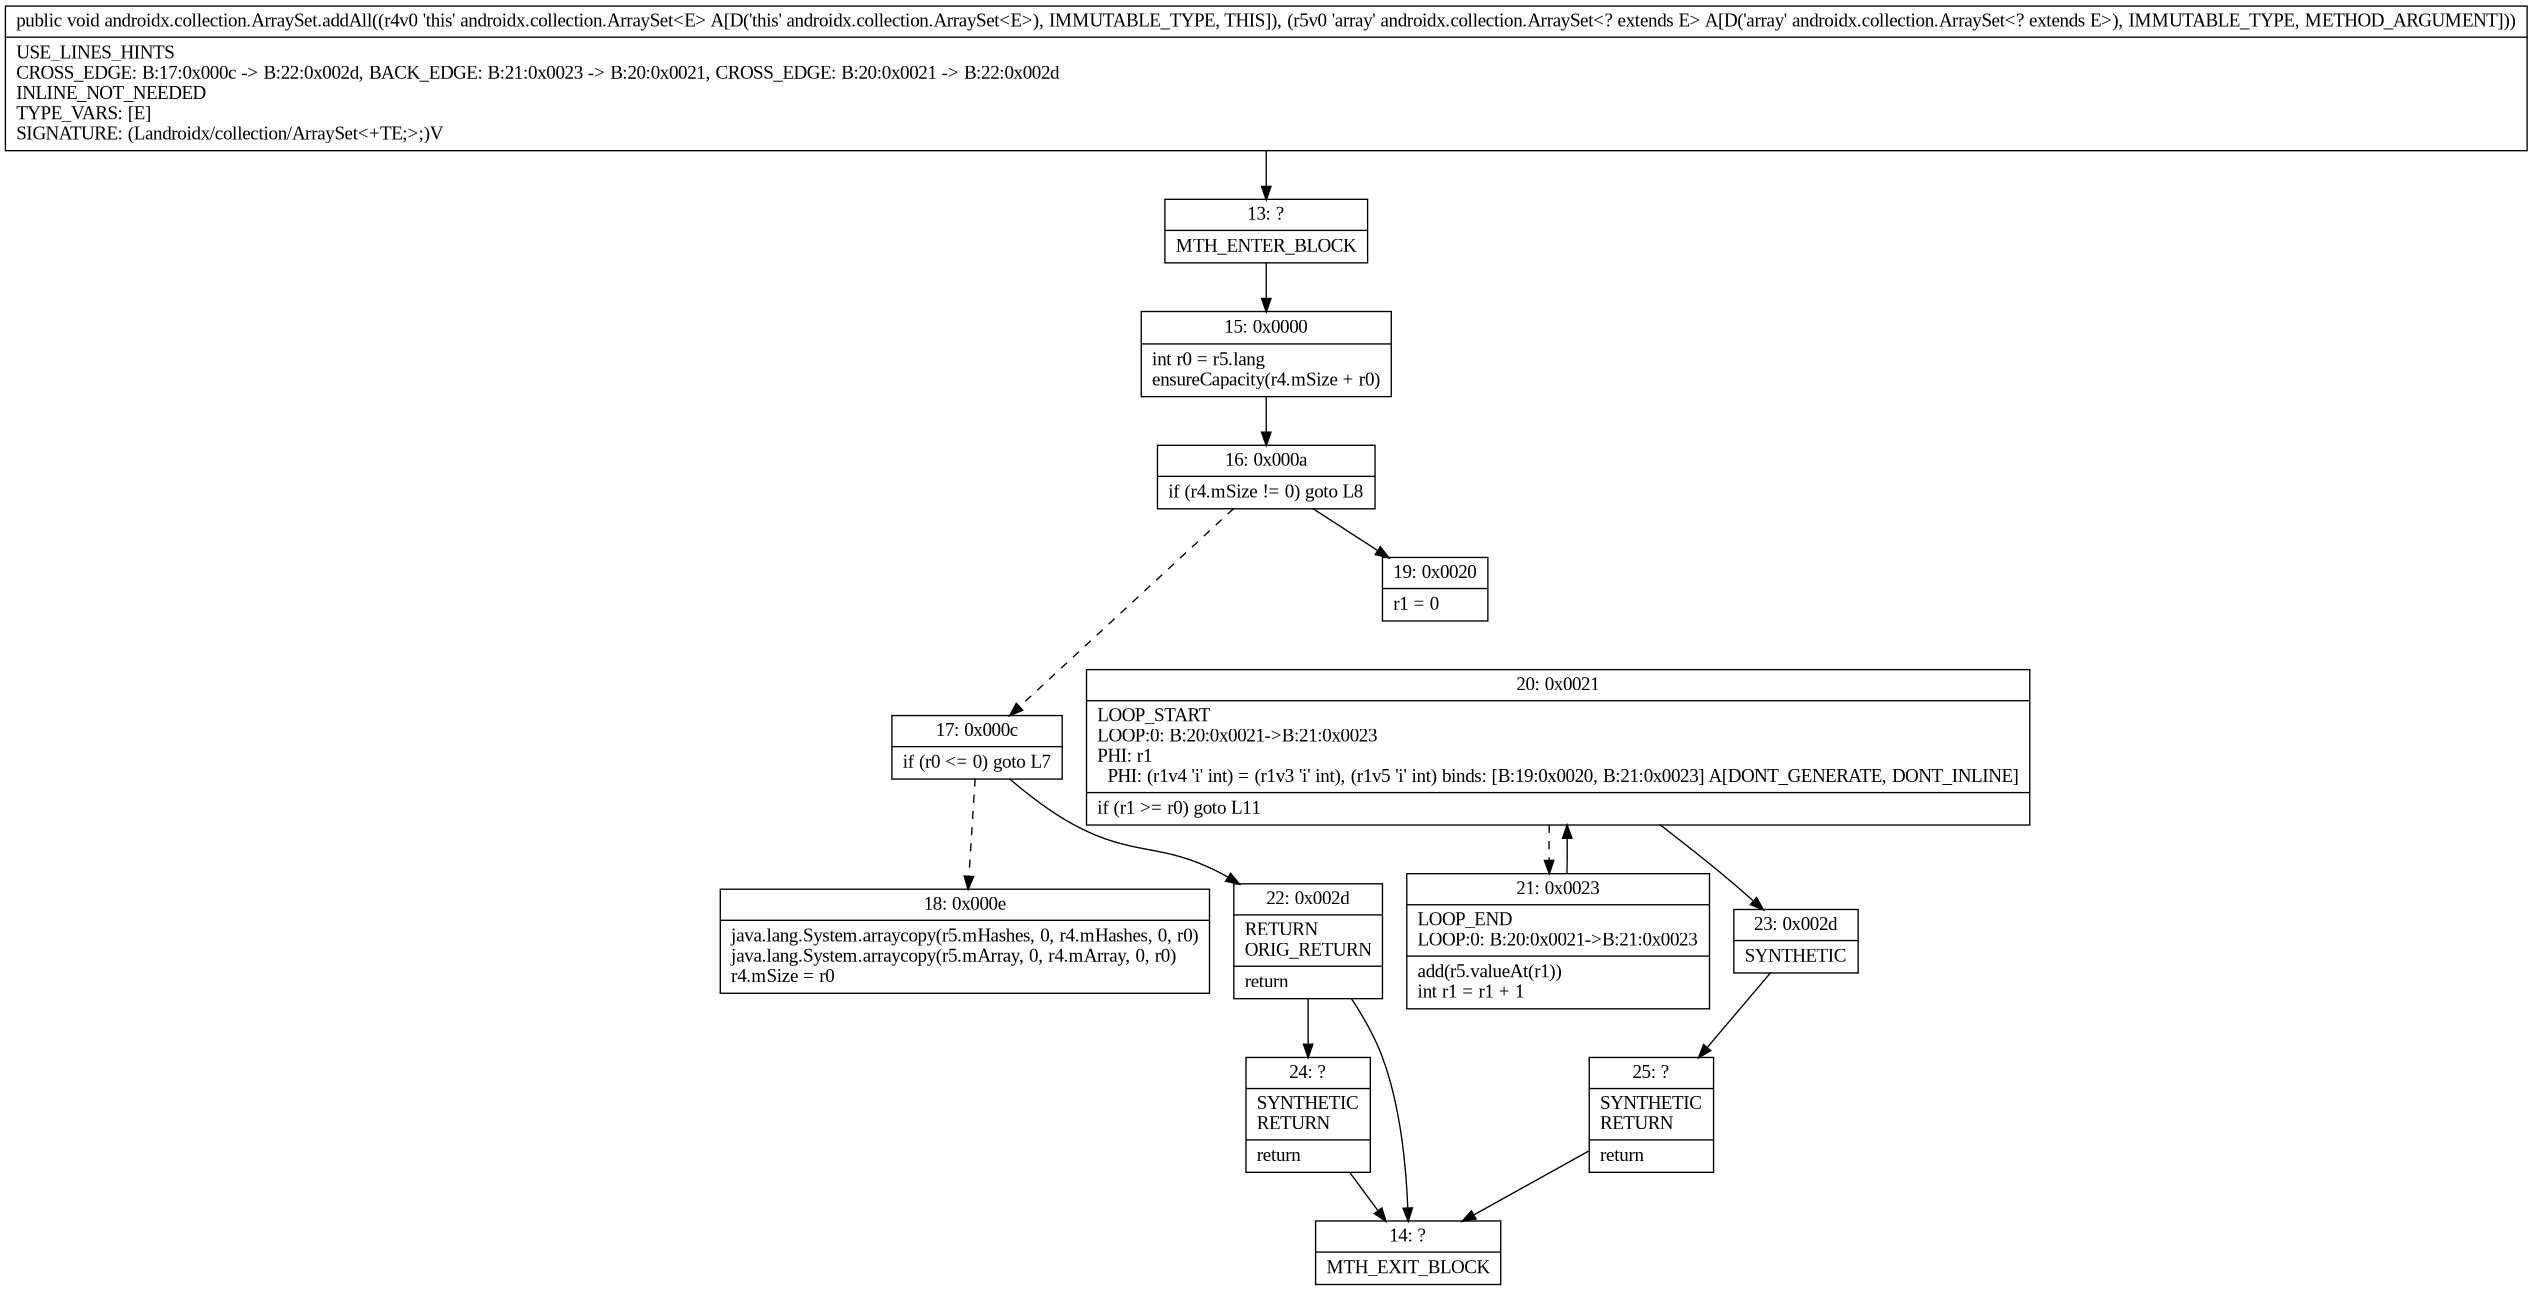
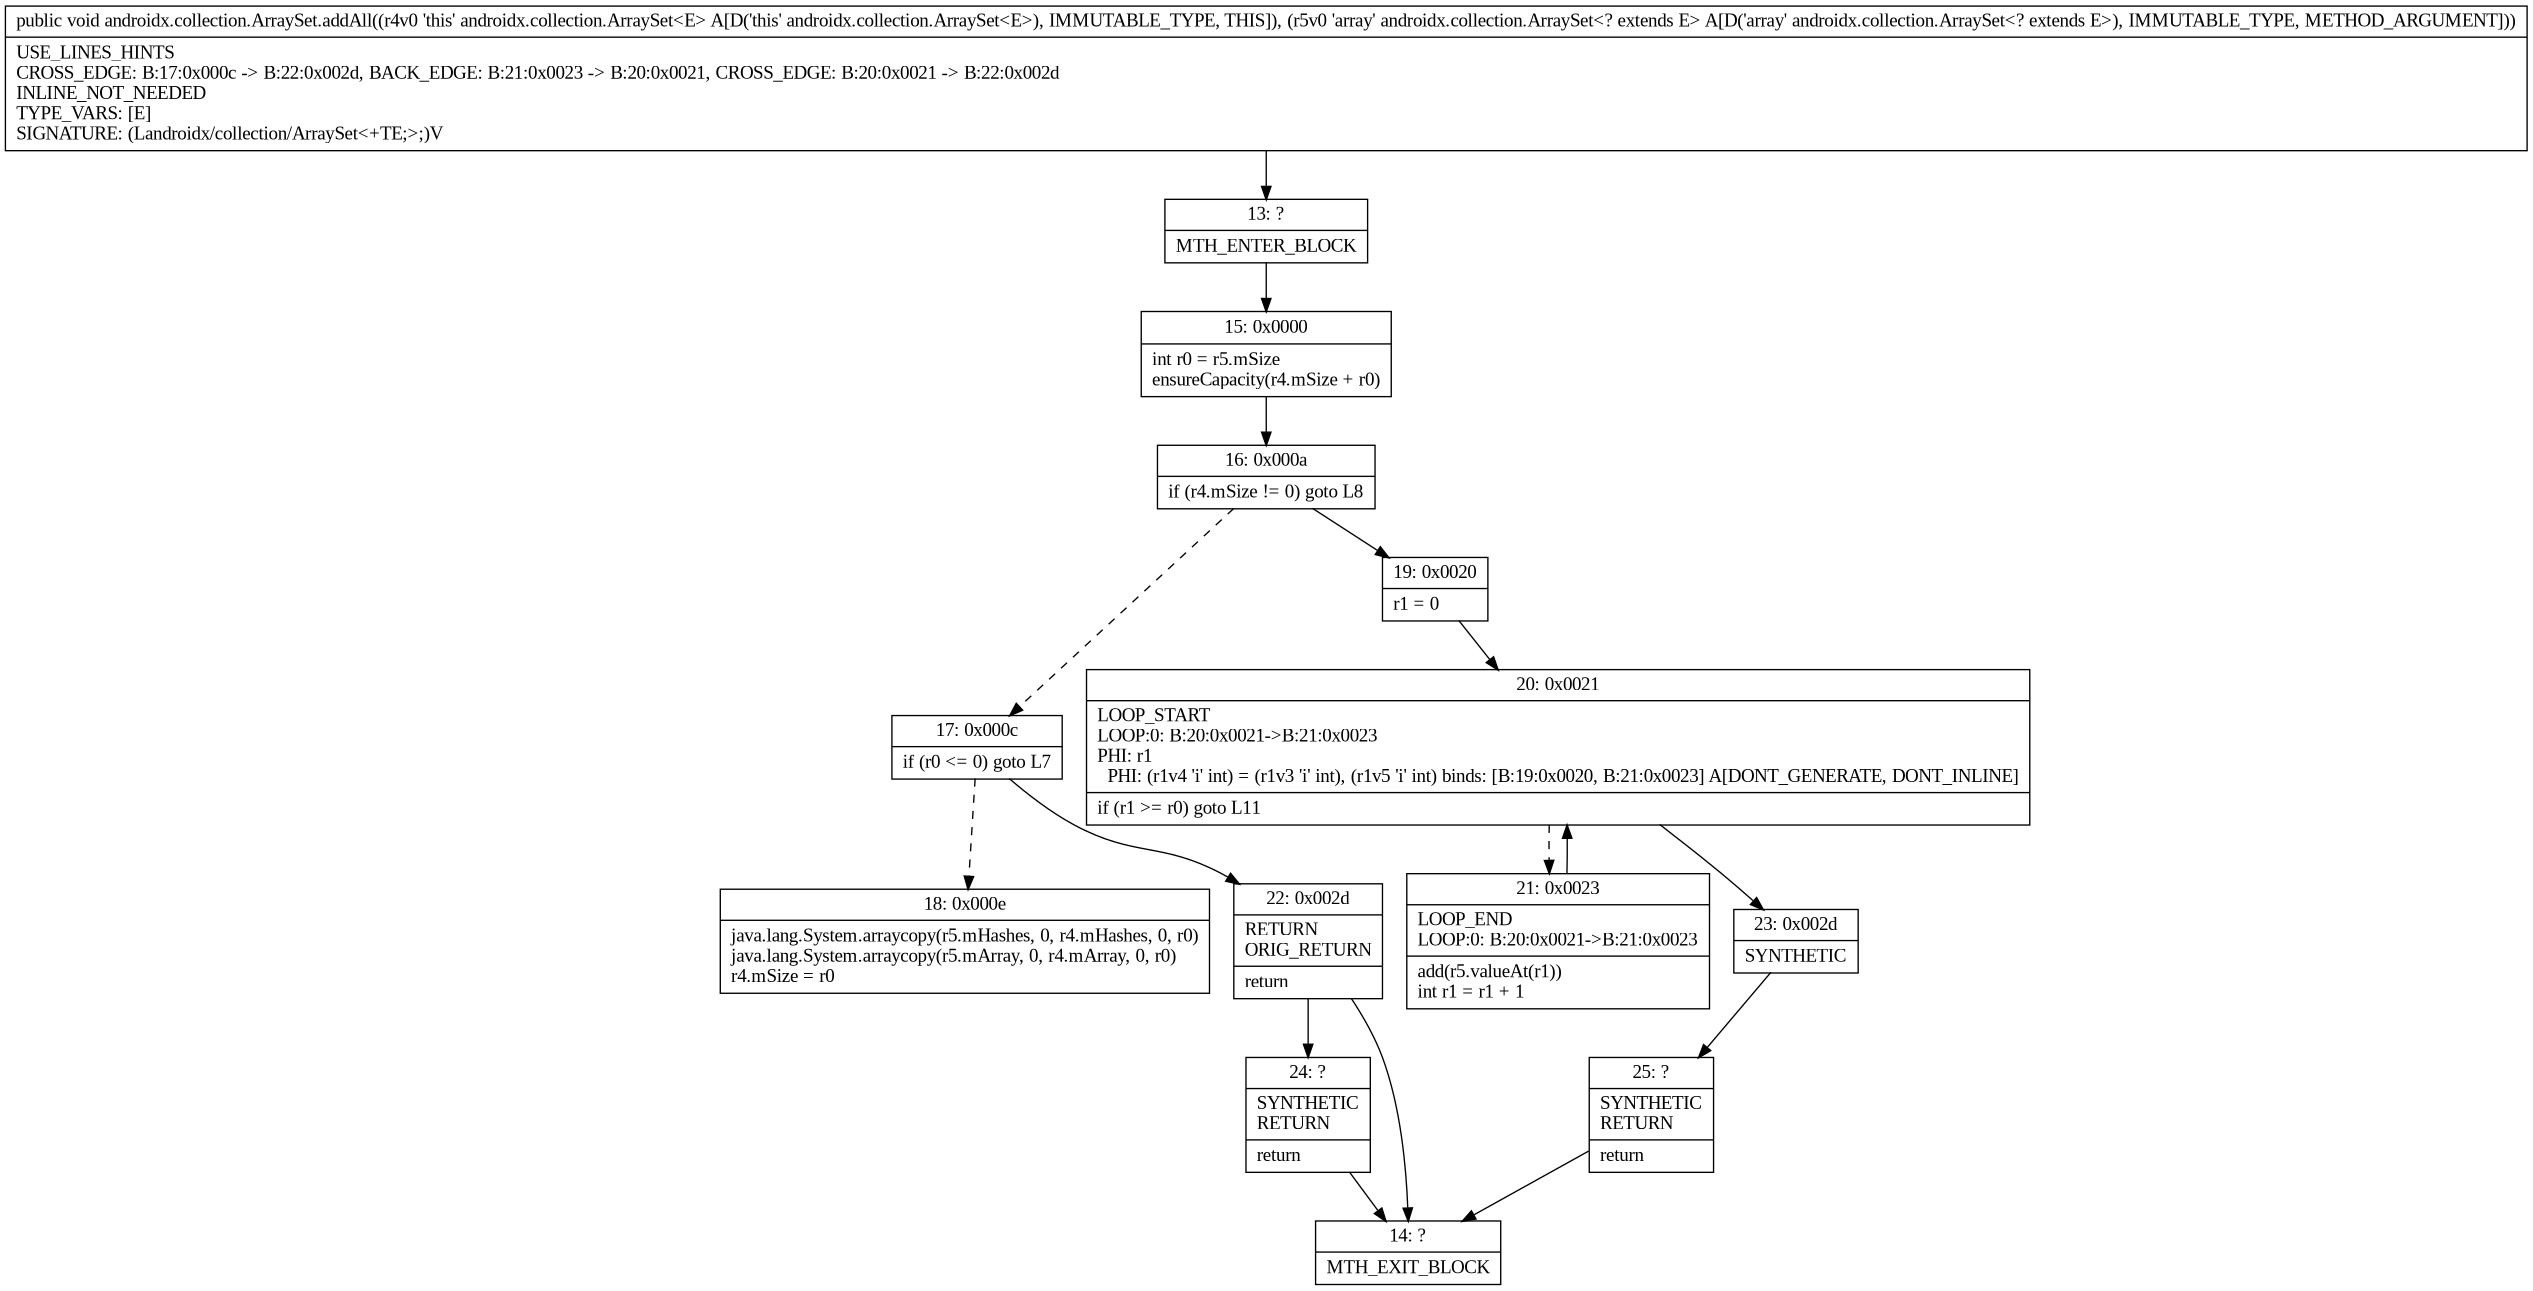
(1209, 359) -> (1216, 359)
none -> (1474, 640)
